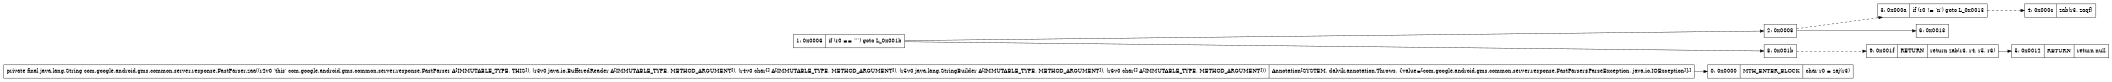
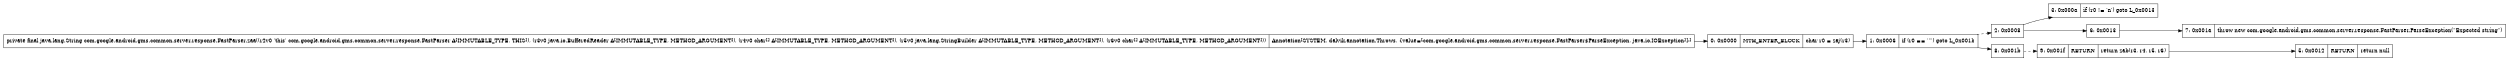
(2060, 11) -> none
(1838, 23) -> (2036, 21)
none -> (2344, 31)
(1332, 36) -> (1982, 34)
none -> (1858, 41)
